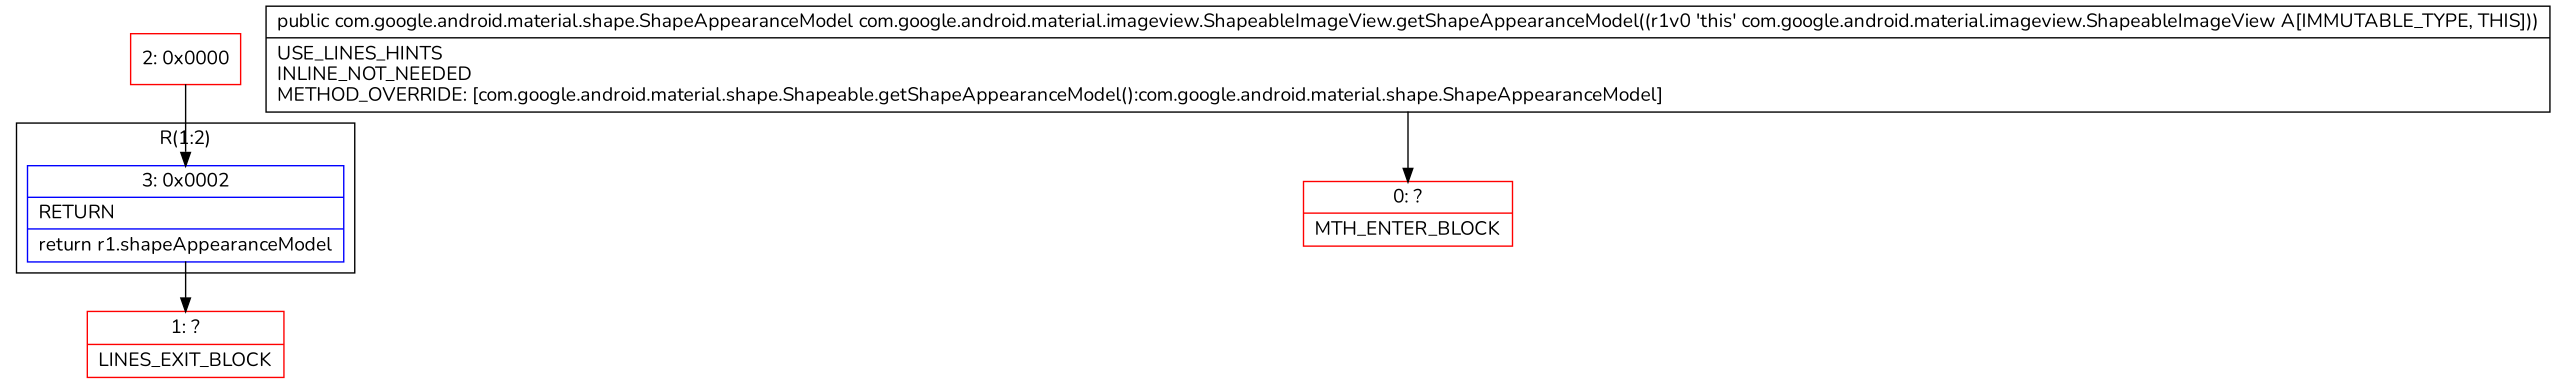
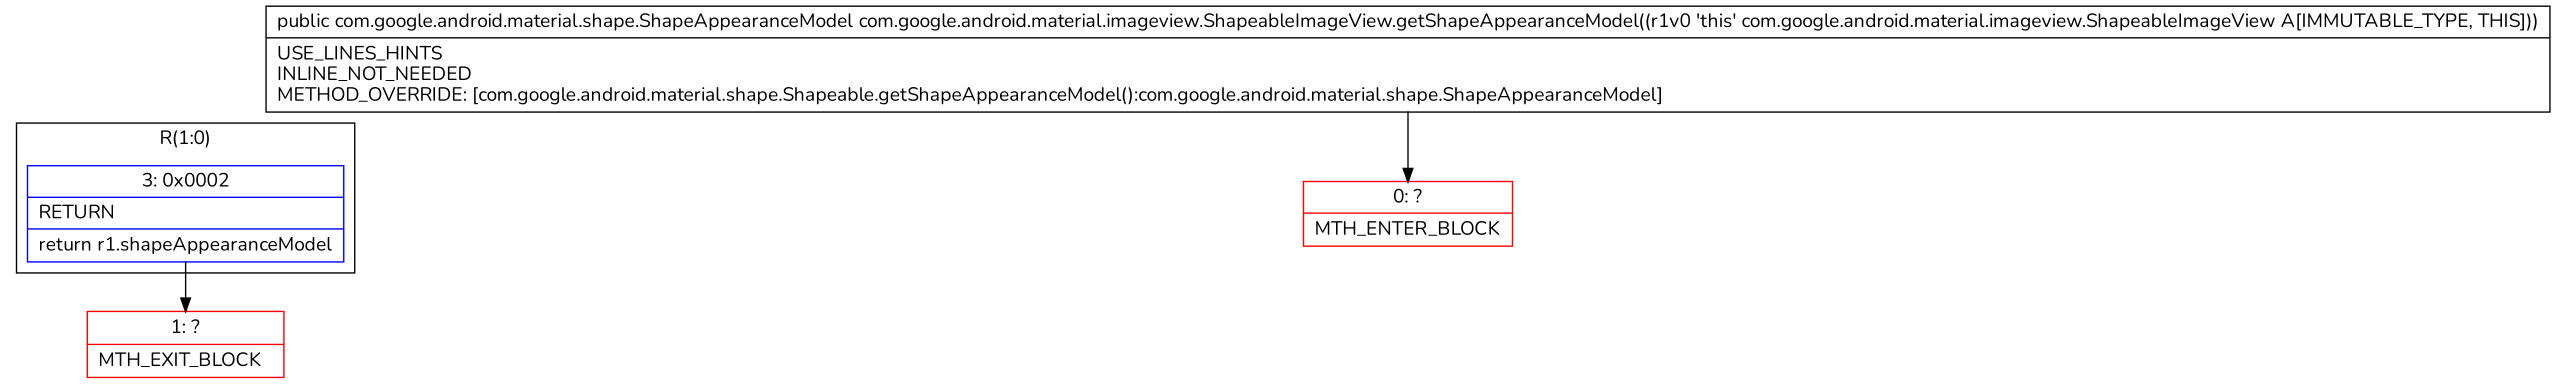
(186, 59) -> none
(186, 139) -> (186, 139)
(186, 360) -> (180, 360)
